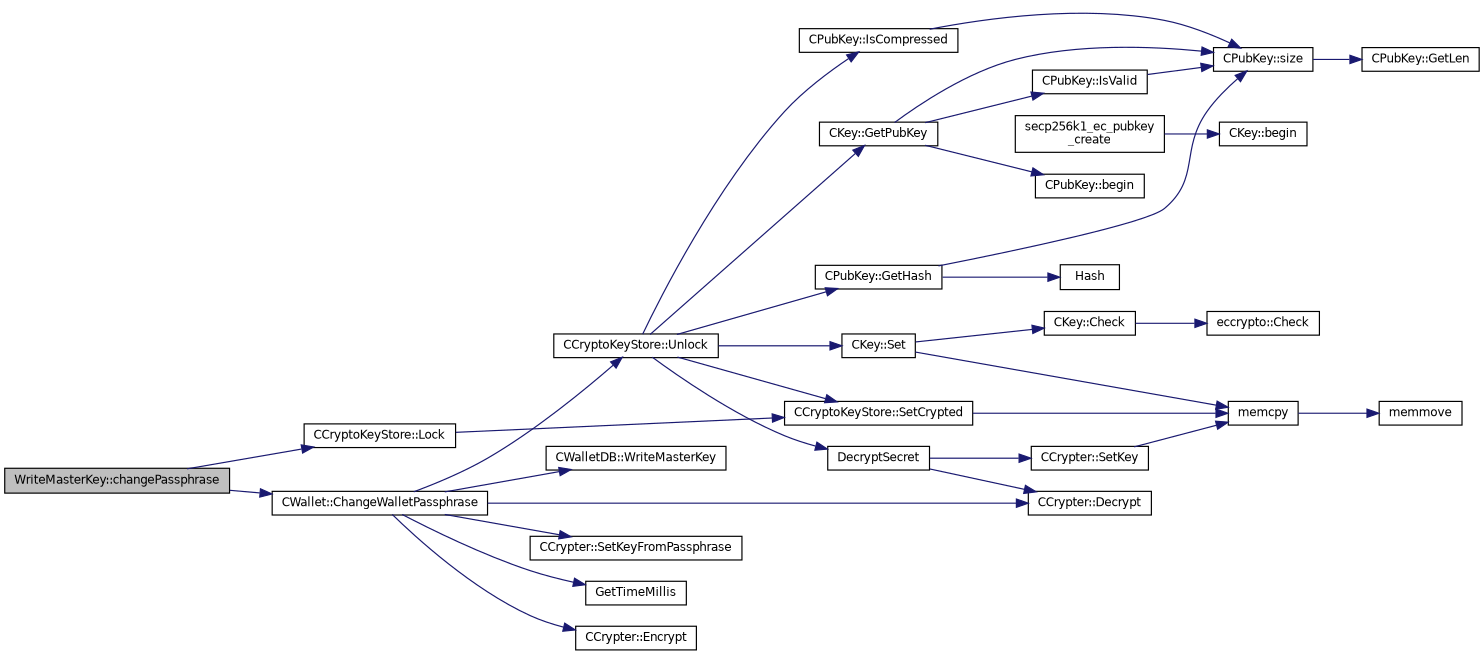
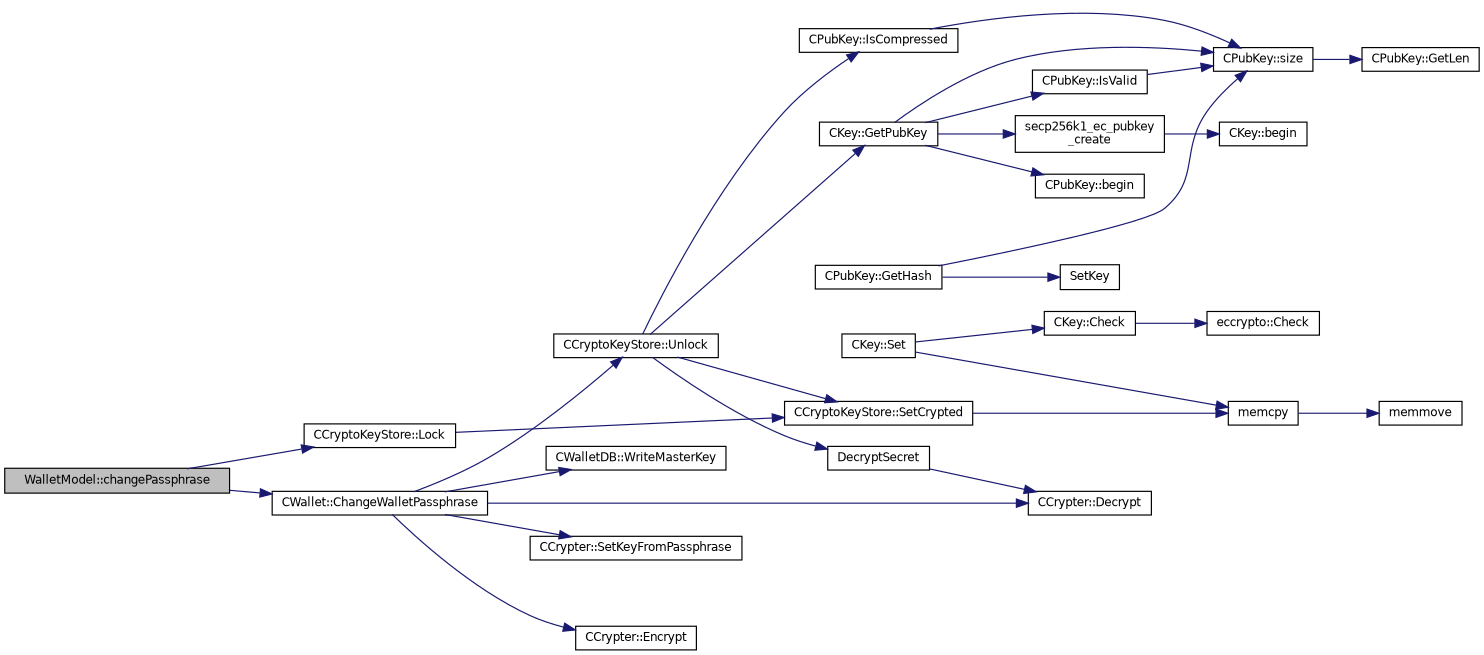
none -> (971, 134)
(1090, 277) -> (1090, 277)
(752, 313) -> none
(774, 346) -> none
(1090, 458) -> none
(117, 481) -> (117, 481)
(636, 593) -> none
